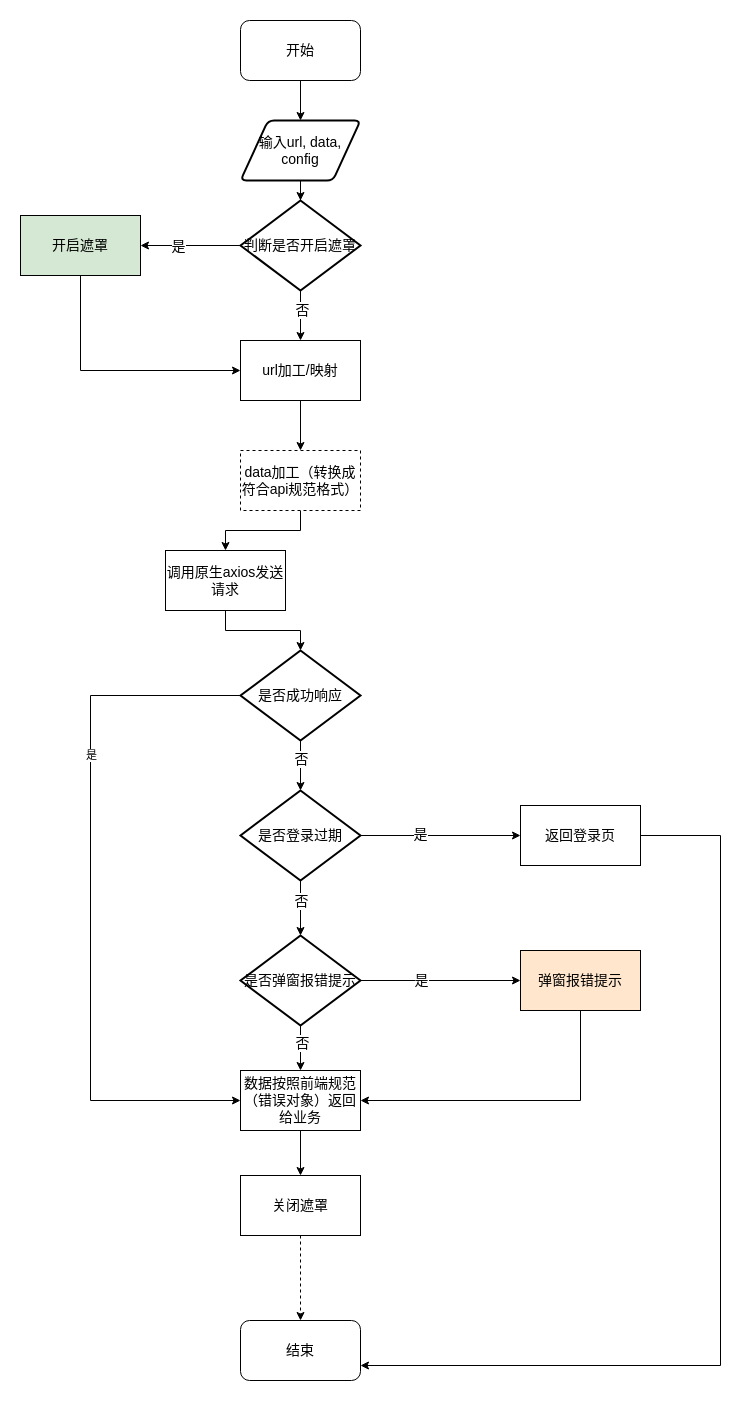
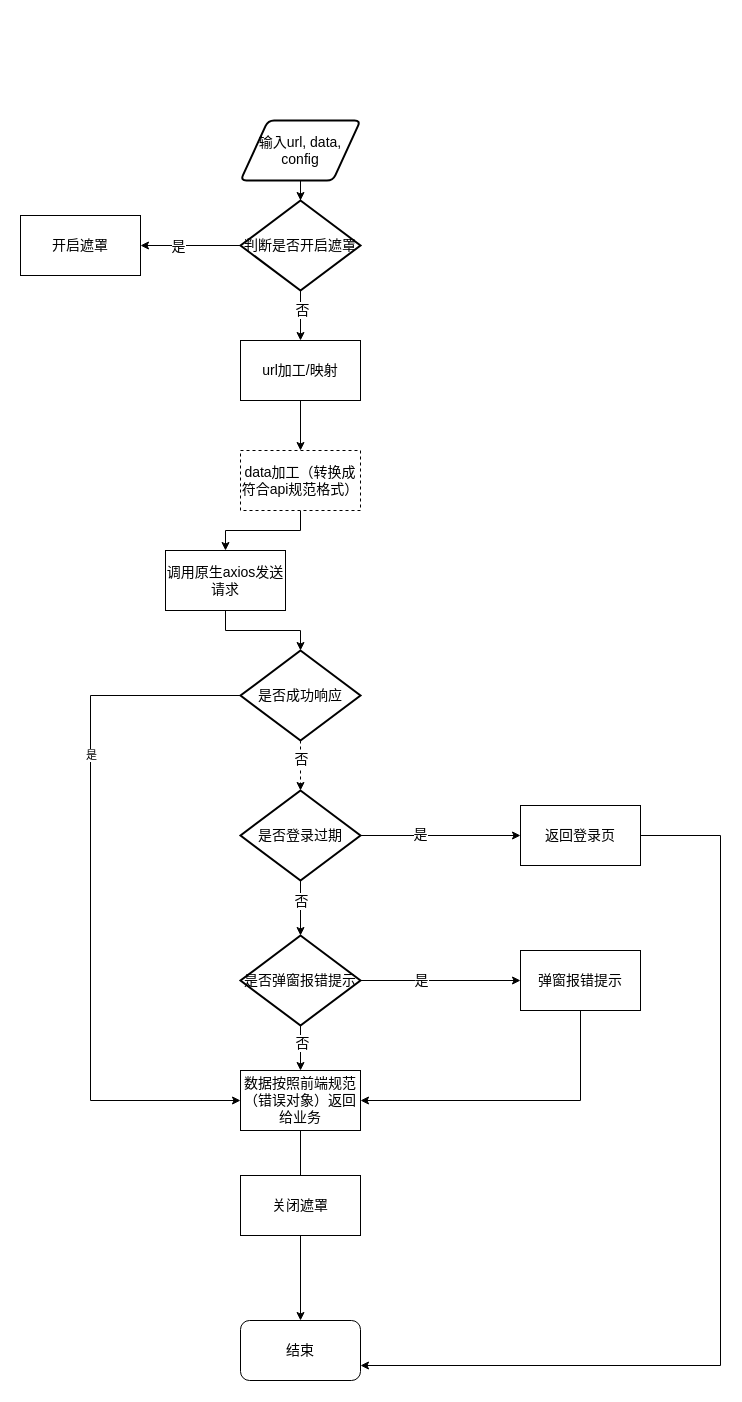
(301, 51) -> none
(301, 97) -> none
(81, 246) -> (81, 246)
(110, 371) -> none
(301, 775) -> (301, 775)
(581, 981) -> (581, 981)
(301, 1167) -> (301, 1170)
(301, 1275) -> (301, 1275)
